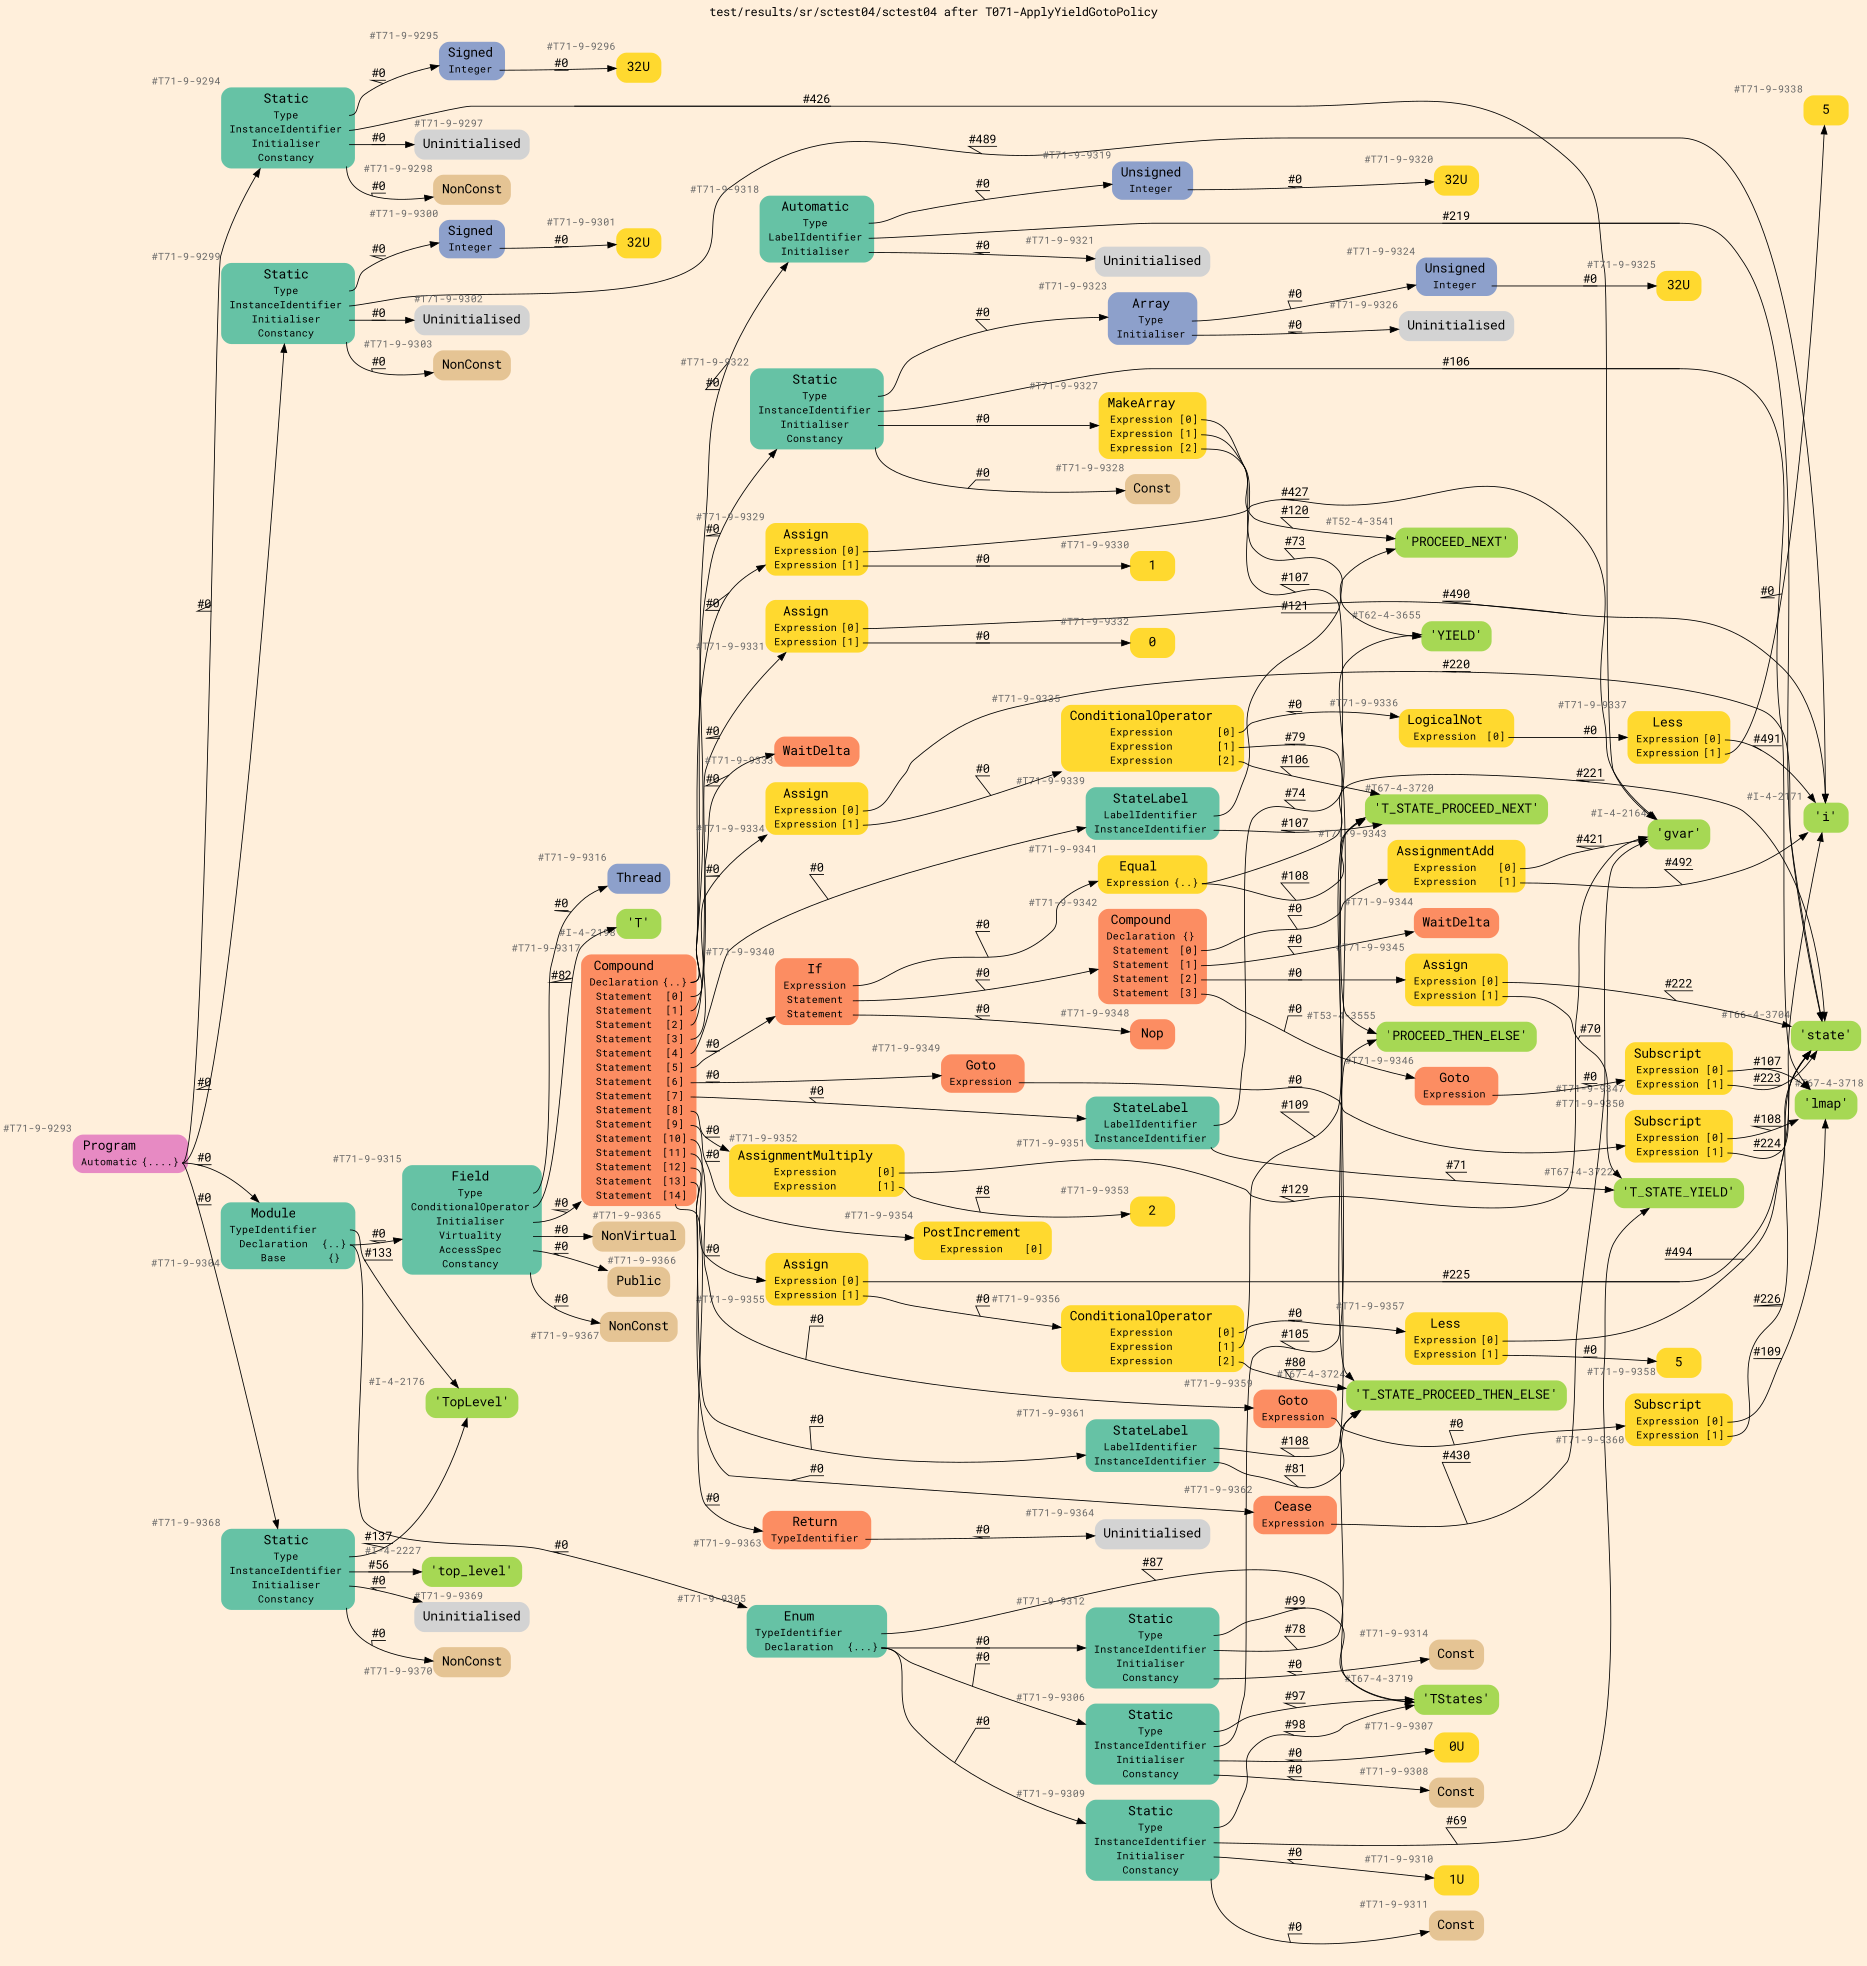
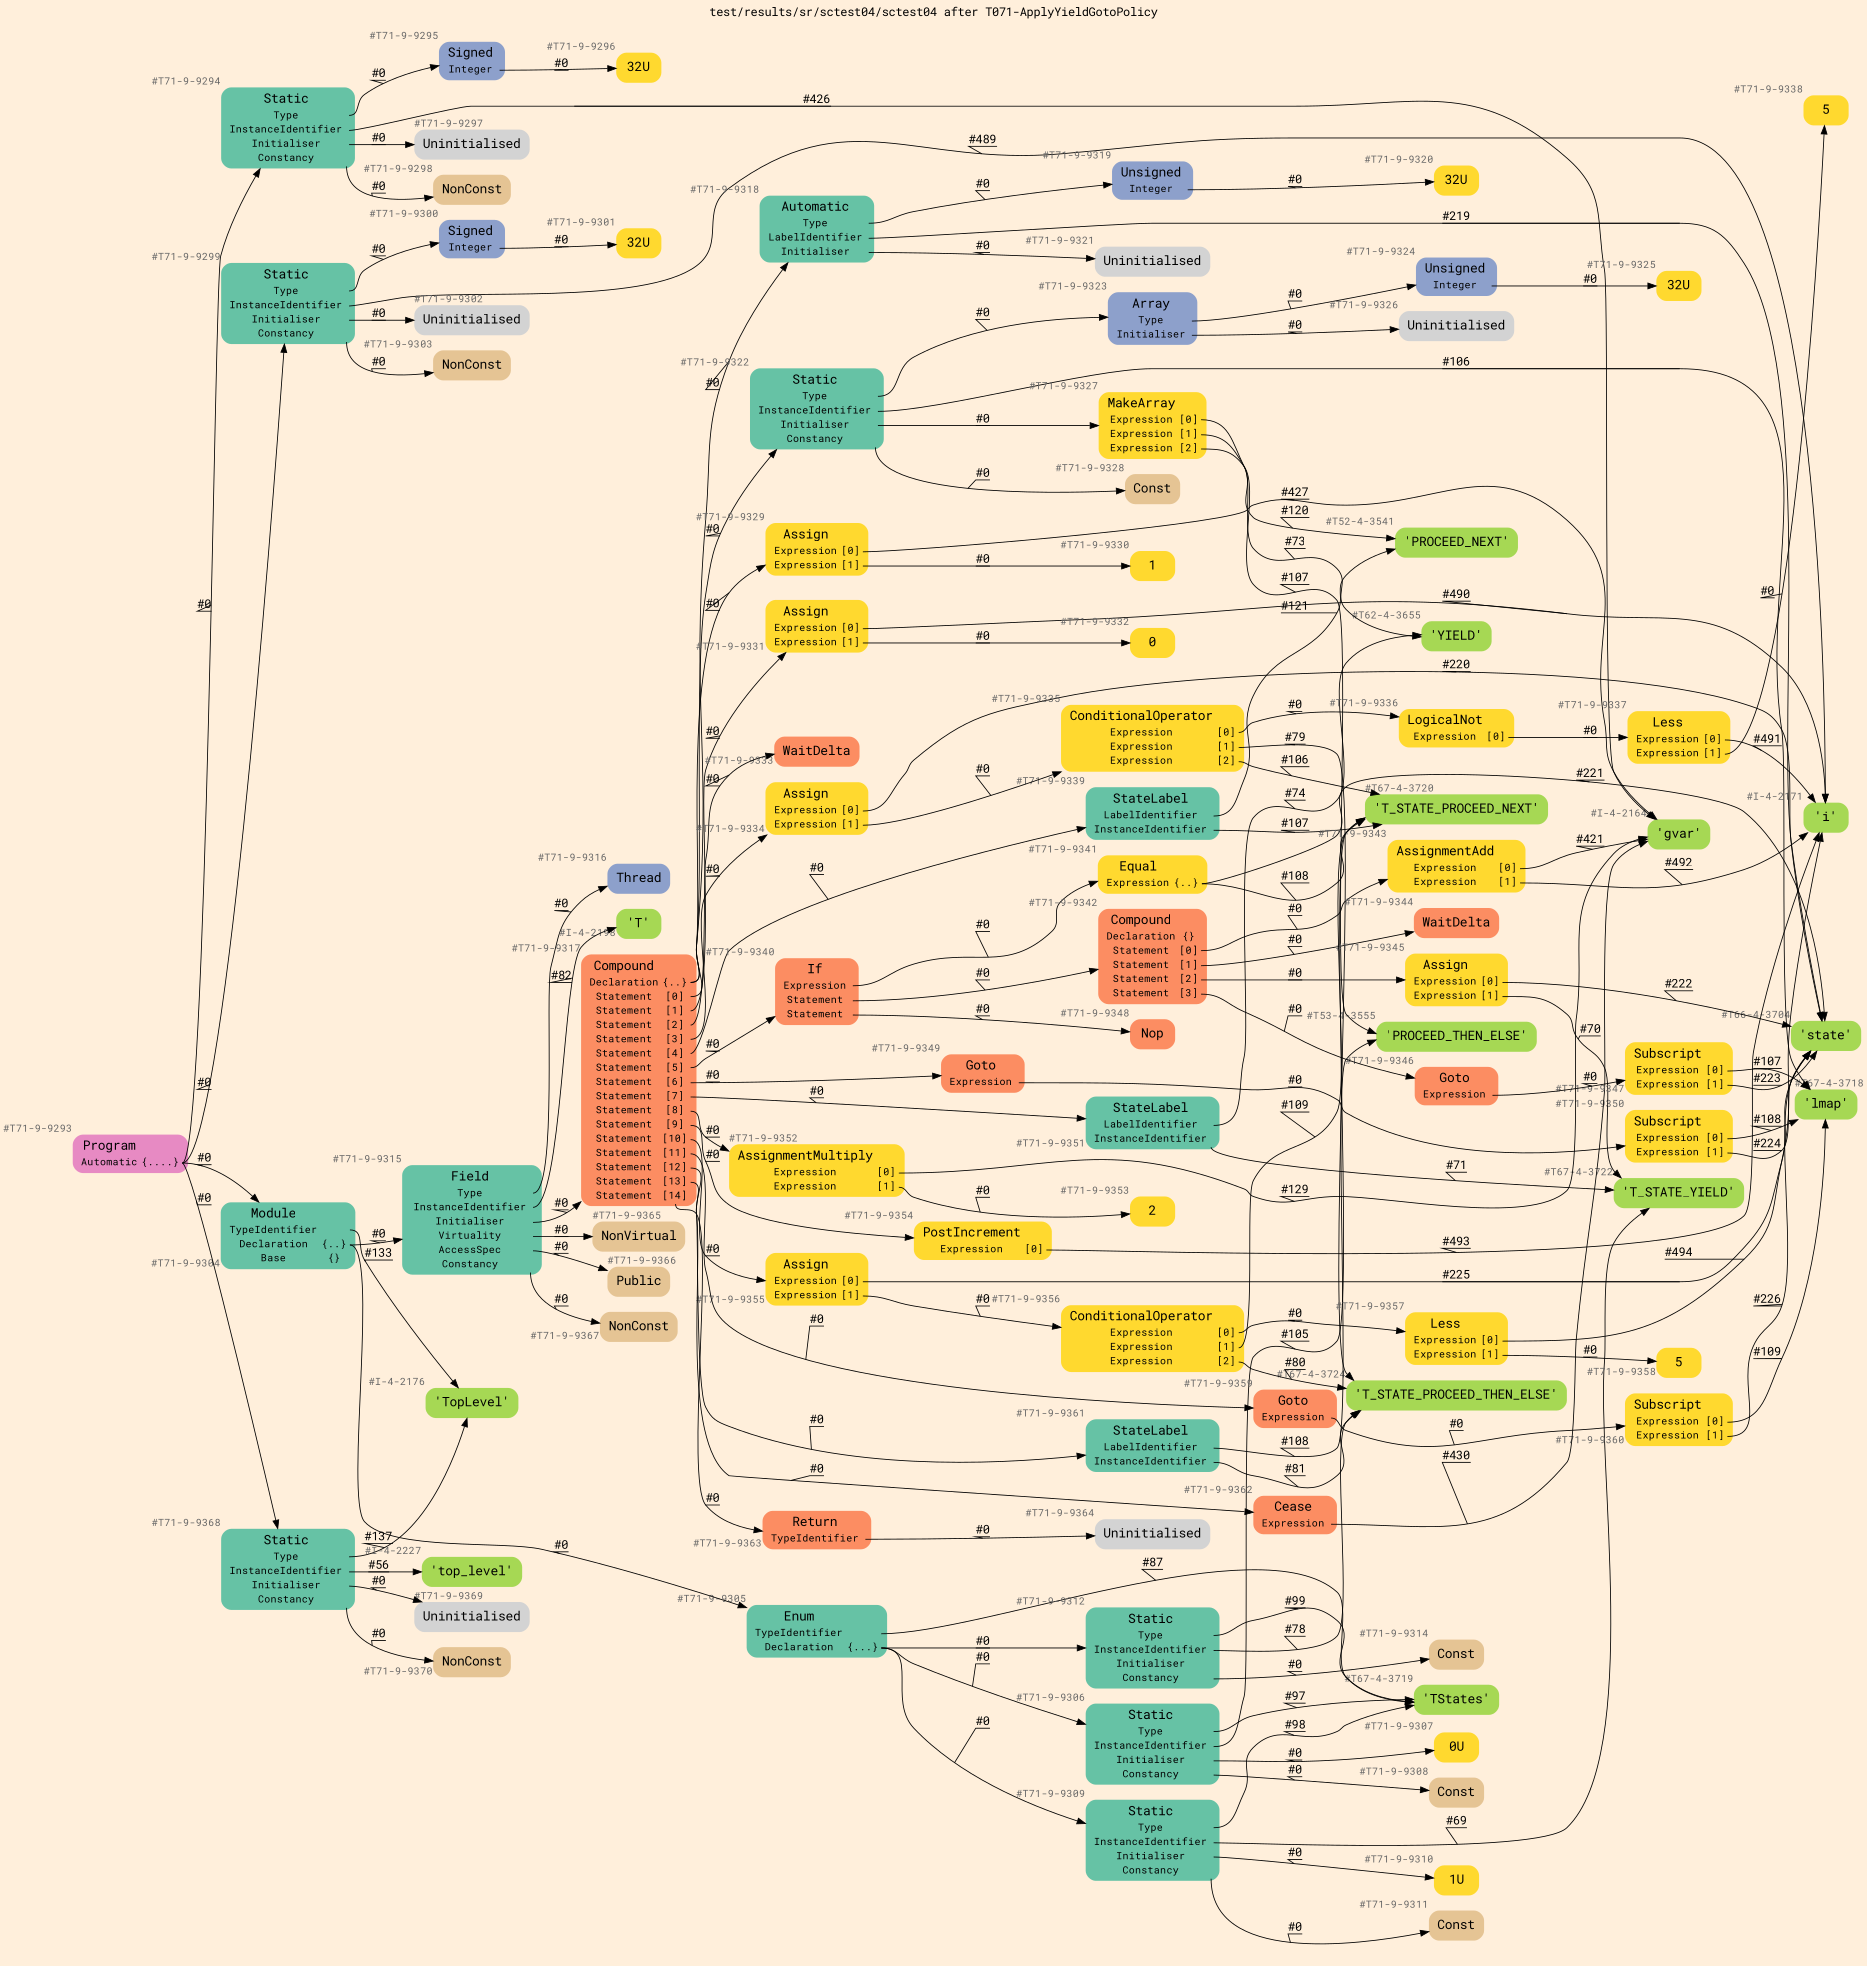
(983, 1191) -> (983, 1191)
(471, 1207) -> (470, 1207)
none -> (1563, 1248)
